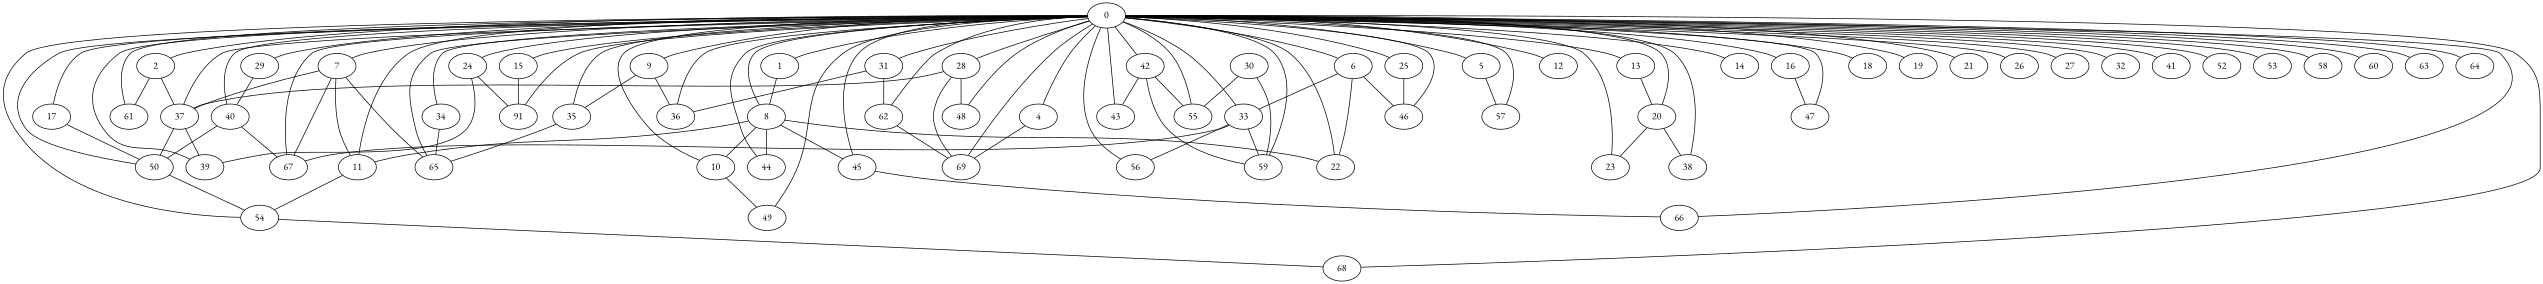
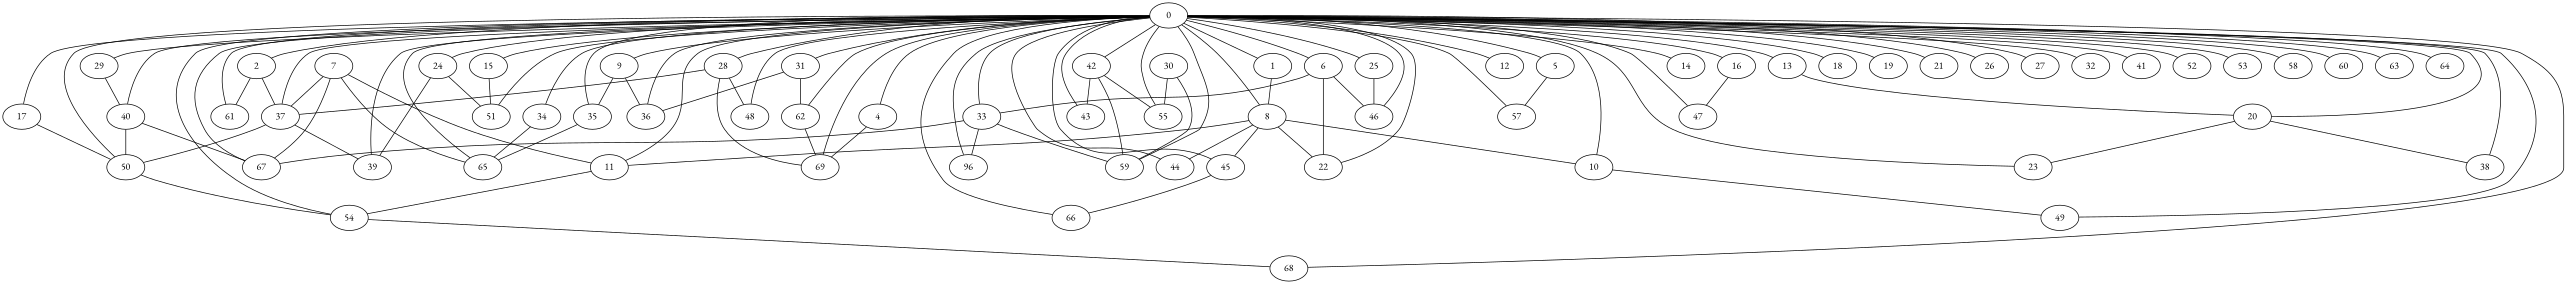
(719, 24) -> none
(518, 117) -> (491, 117)
(1135, 167) -> (968, 167)
